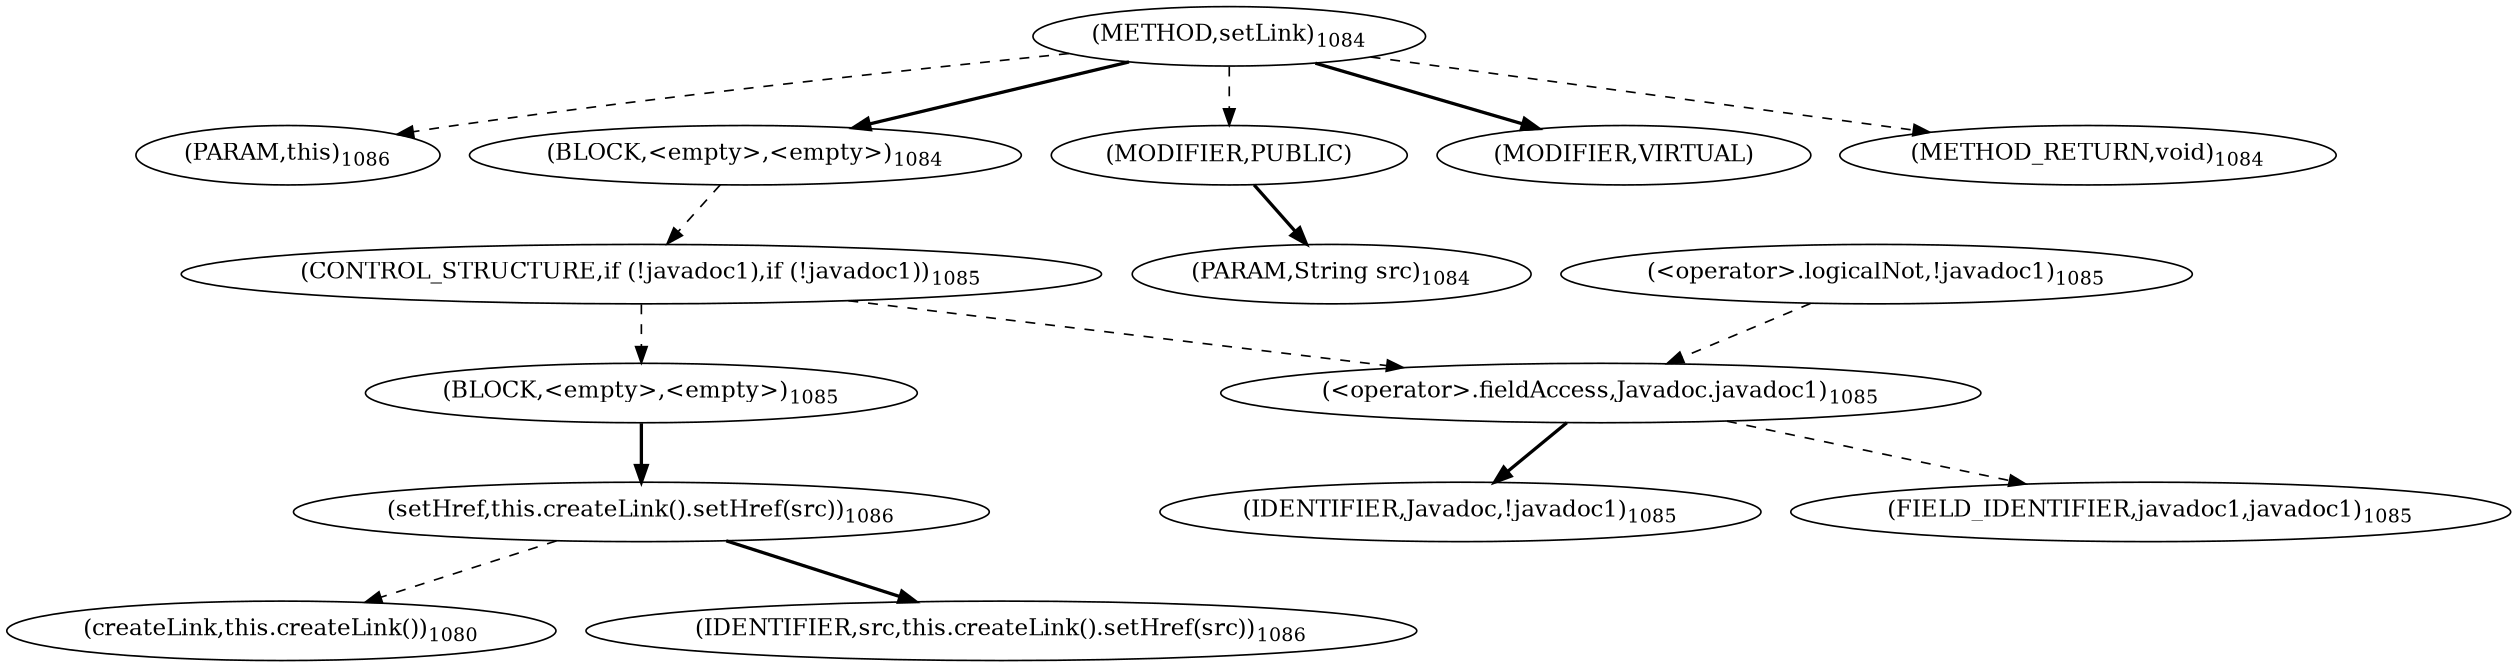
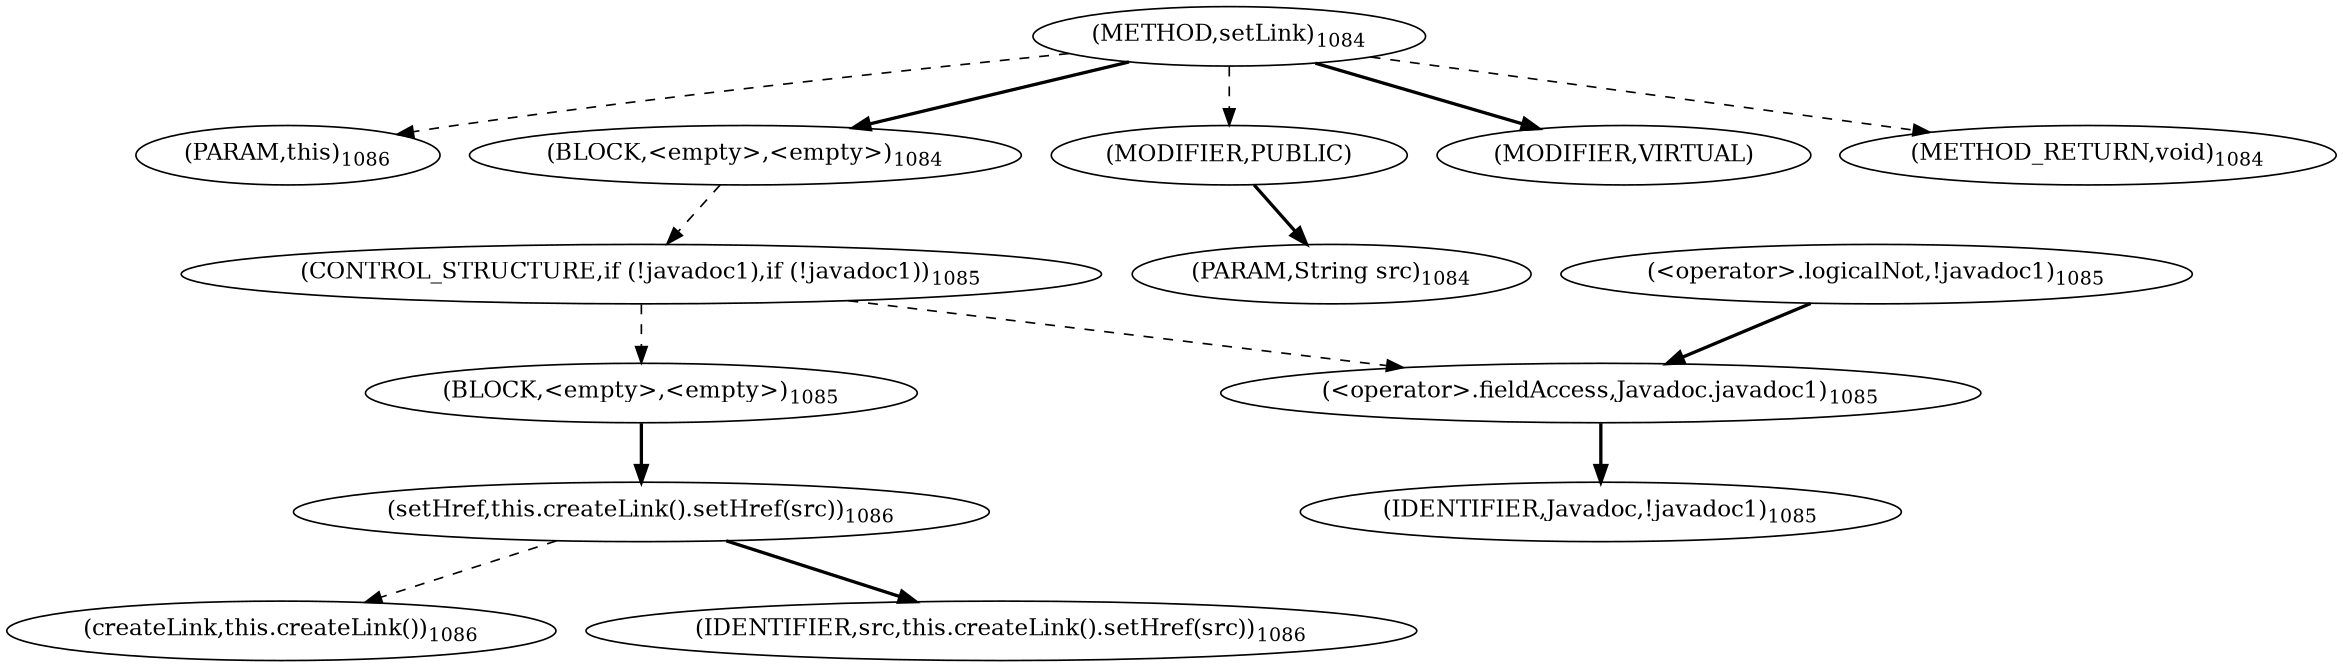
(1746, 330) -> (1746, 330)
(2151, 512) -> none
(454, 628) -> (454, 628)
